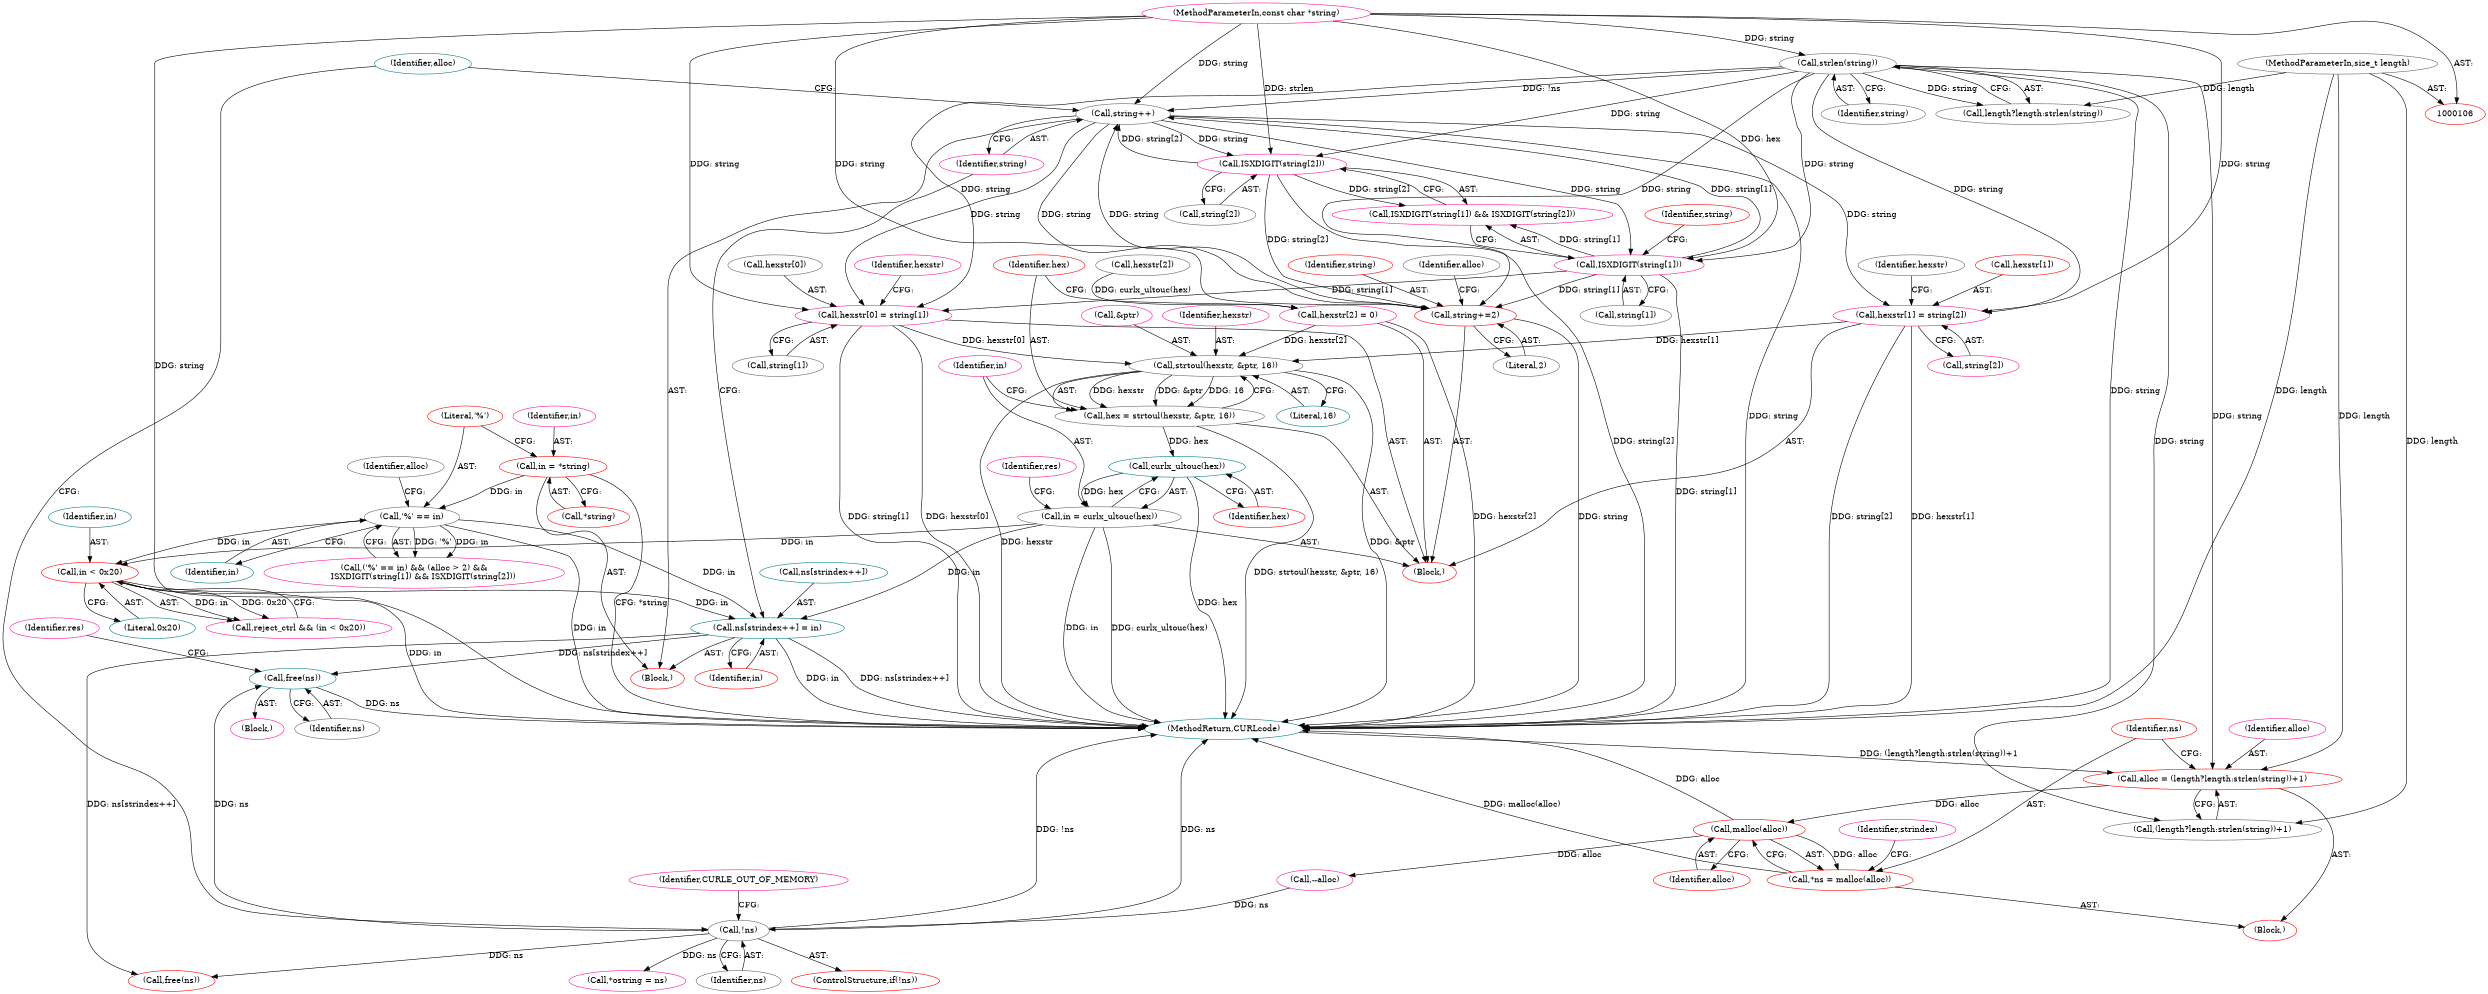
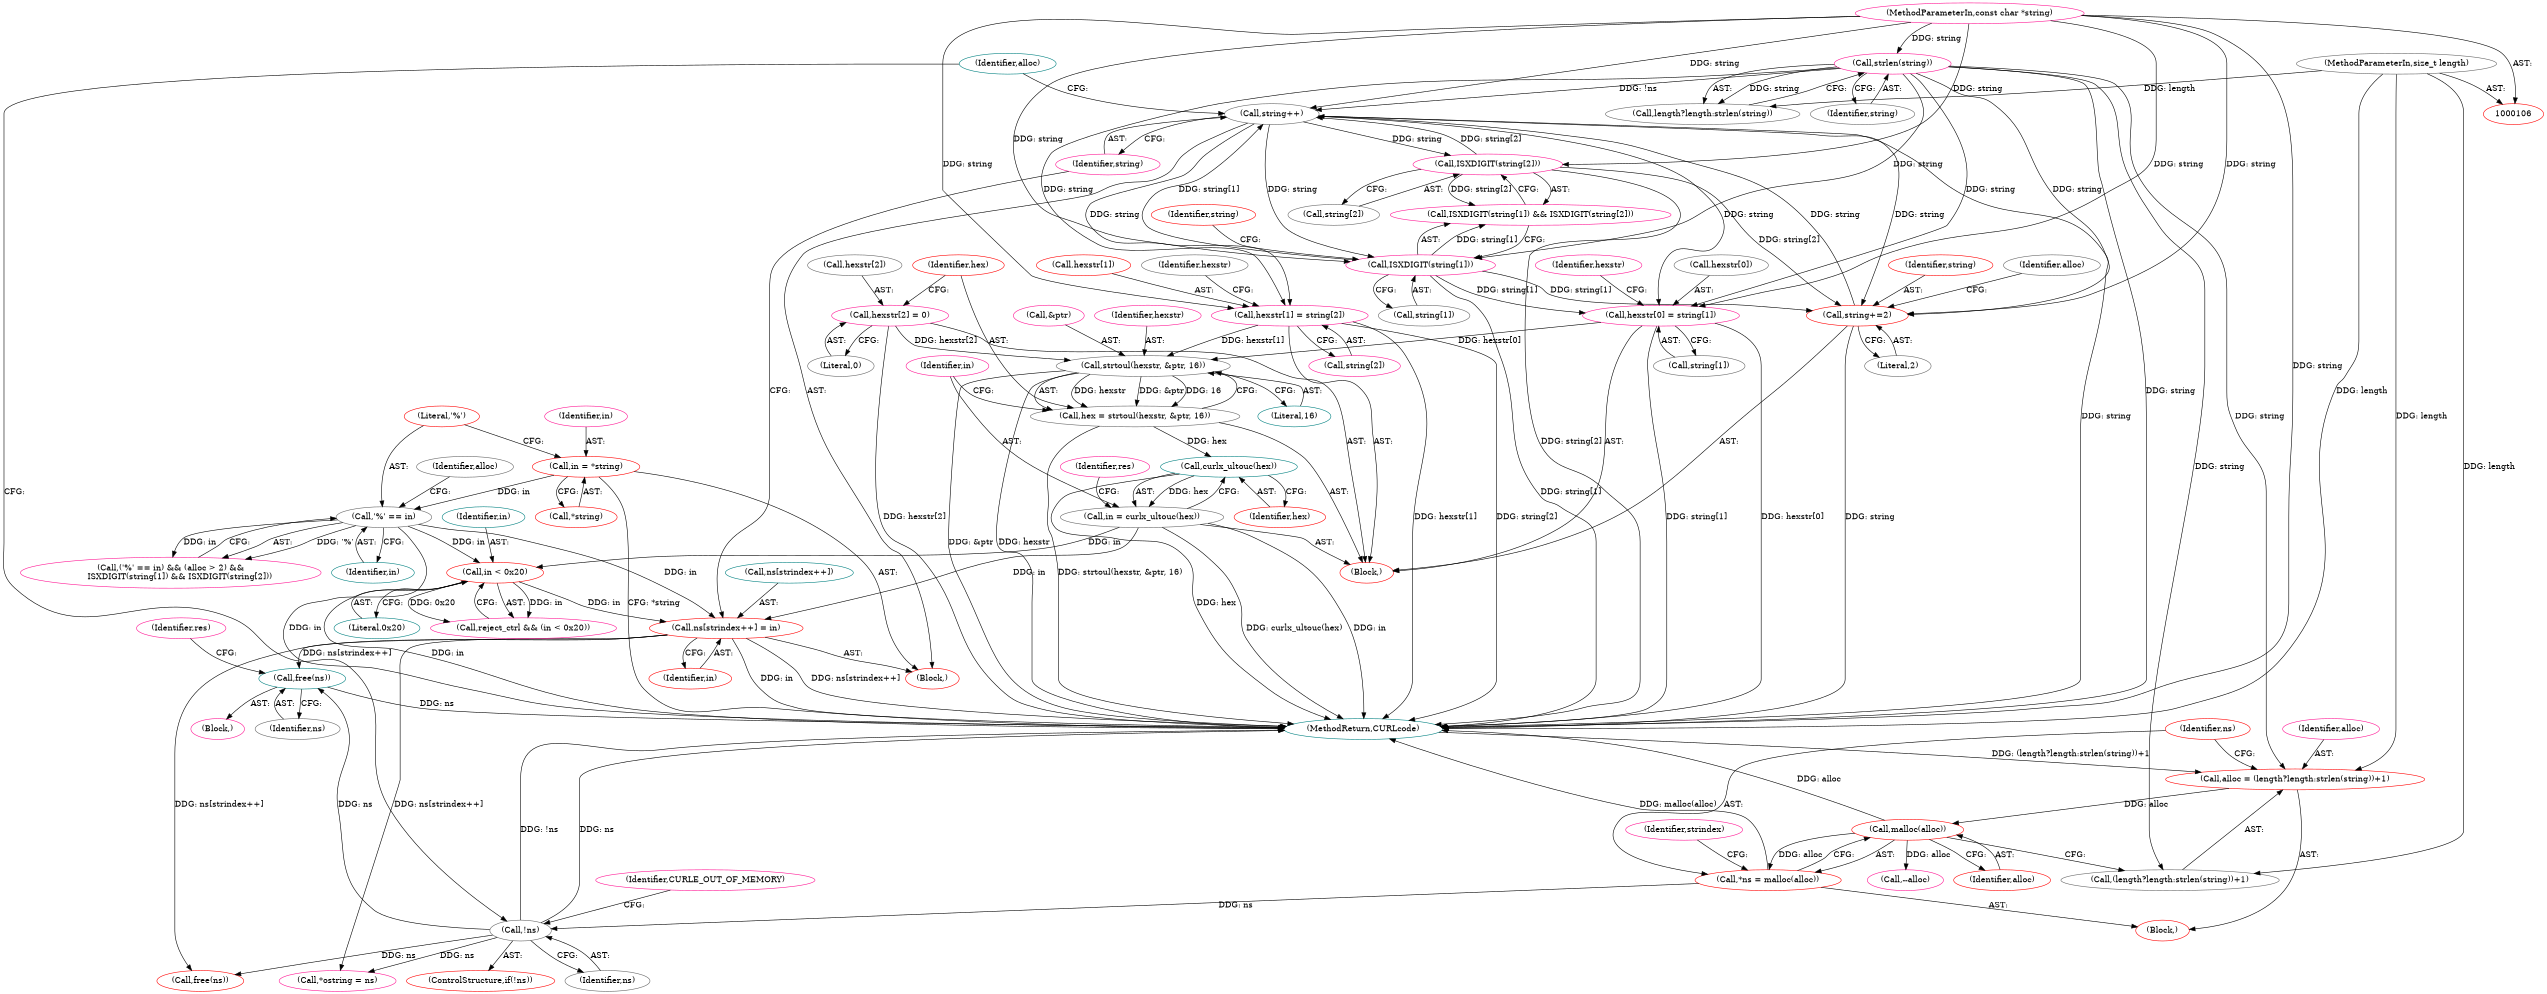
(1838, 64) -> (1893, 64)
(1289, 89) -> (1978, 89)
(1560, 113) -> none
(1761, 139) -> (1038, 139)
(1143, 290) -> (885, 290)
none -> (841, 366)
(768, 628) -> (726, 628)
none -> (400, 680)
(2194, 802) -> (2033, 853)
(1060, 919) -> (1128, 906)
